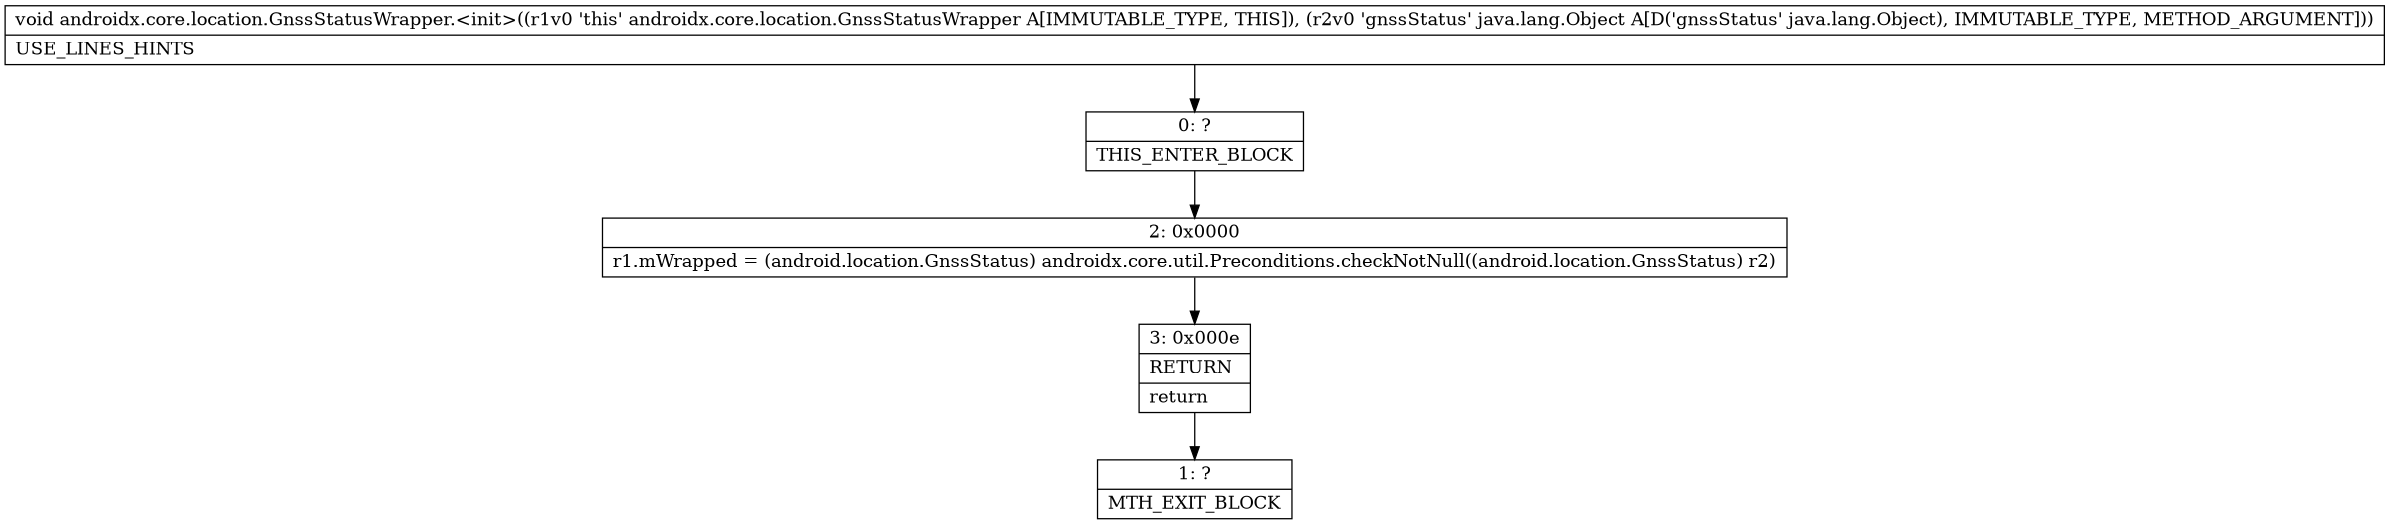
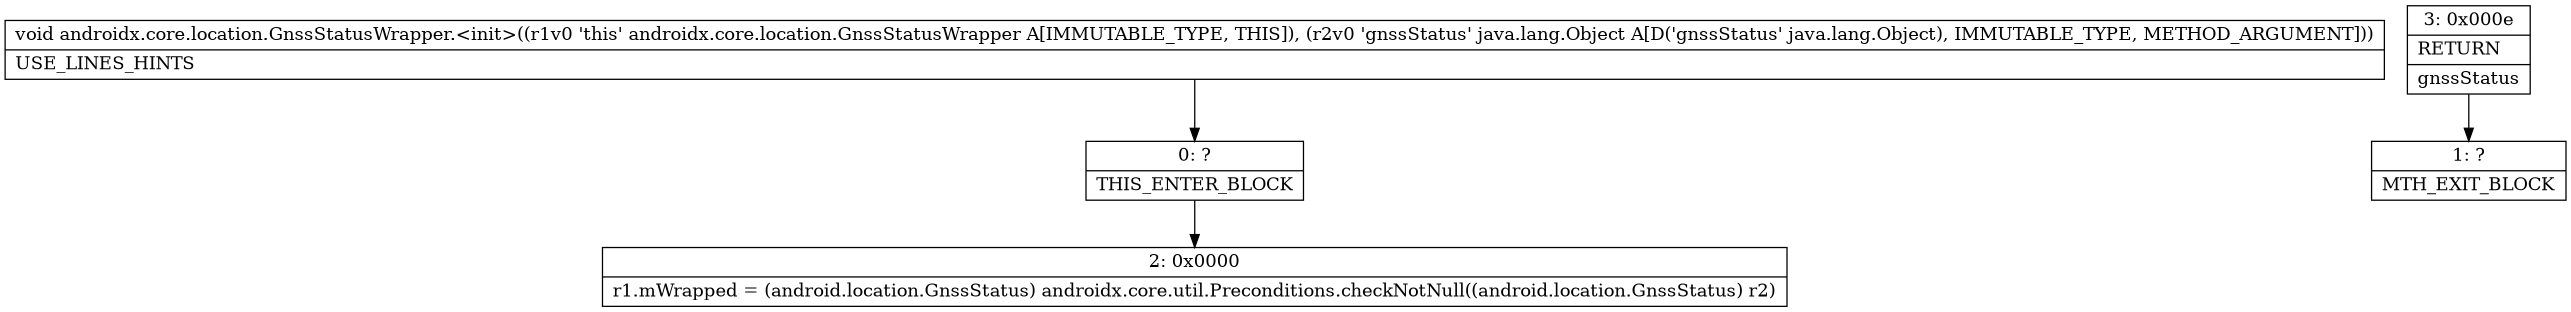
(1195, 294) -> none
(1179, 397) -> (2469, 79)
